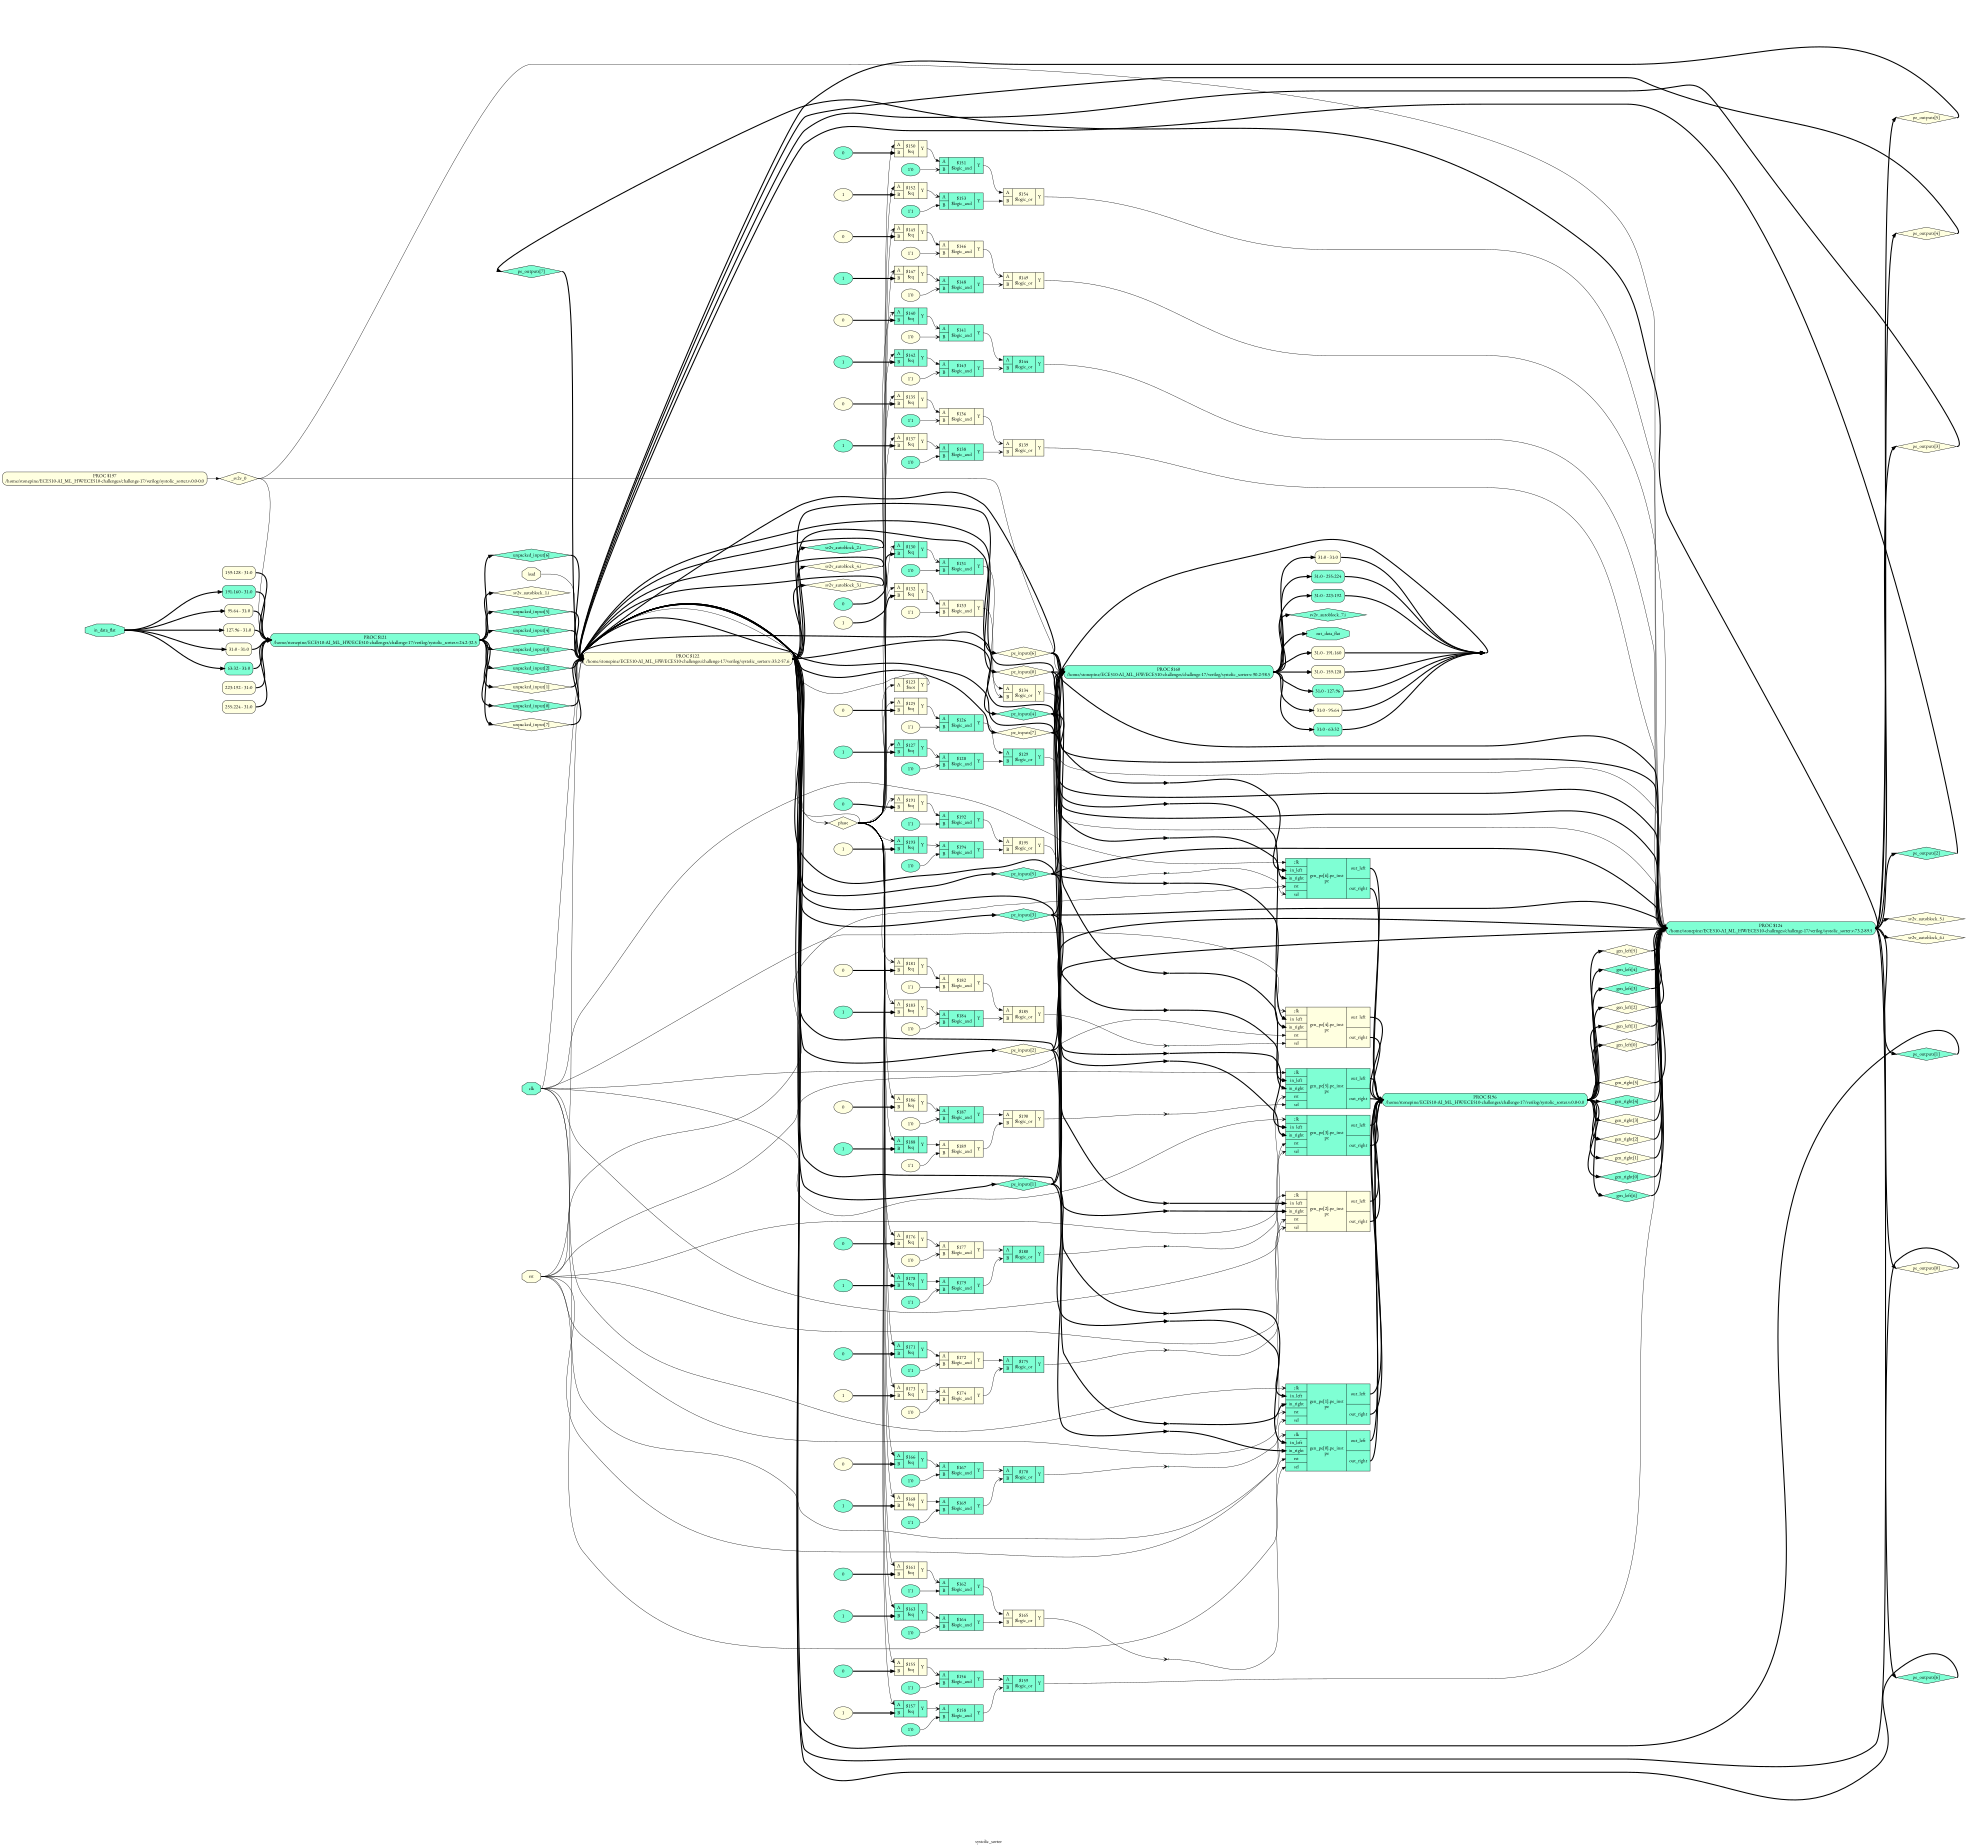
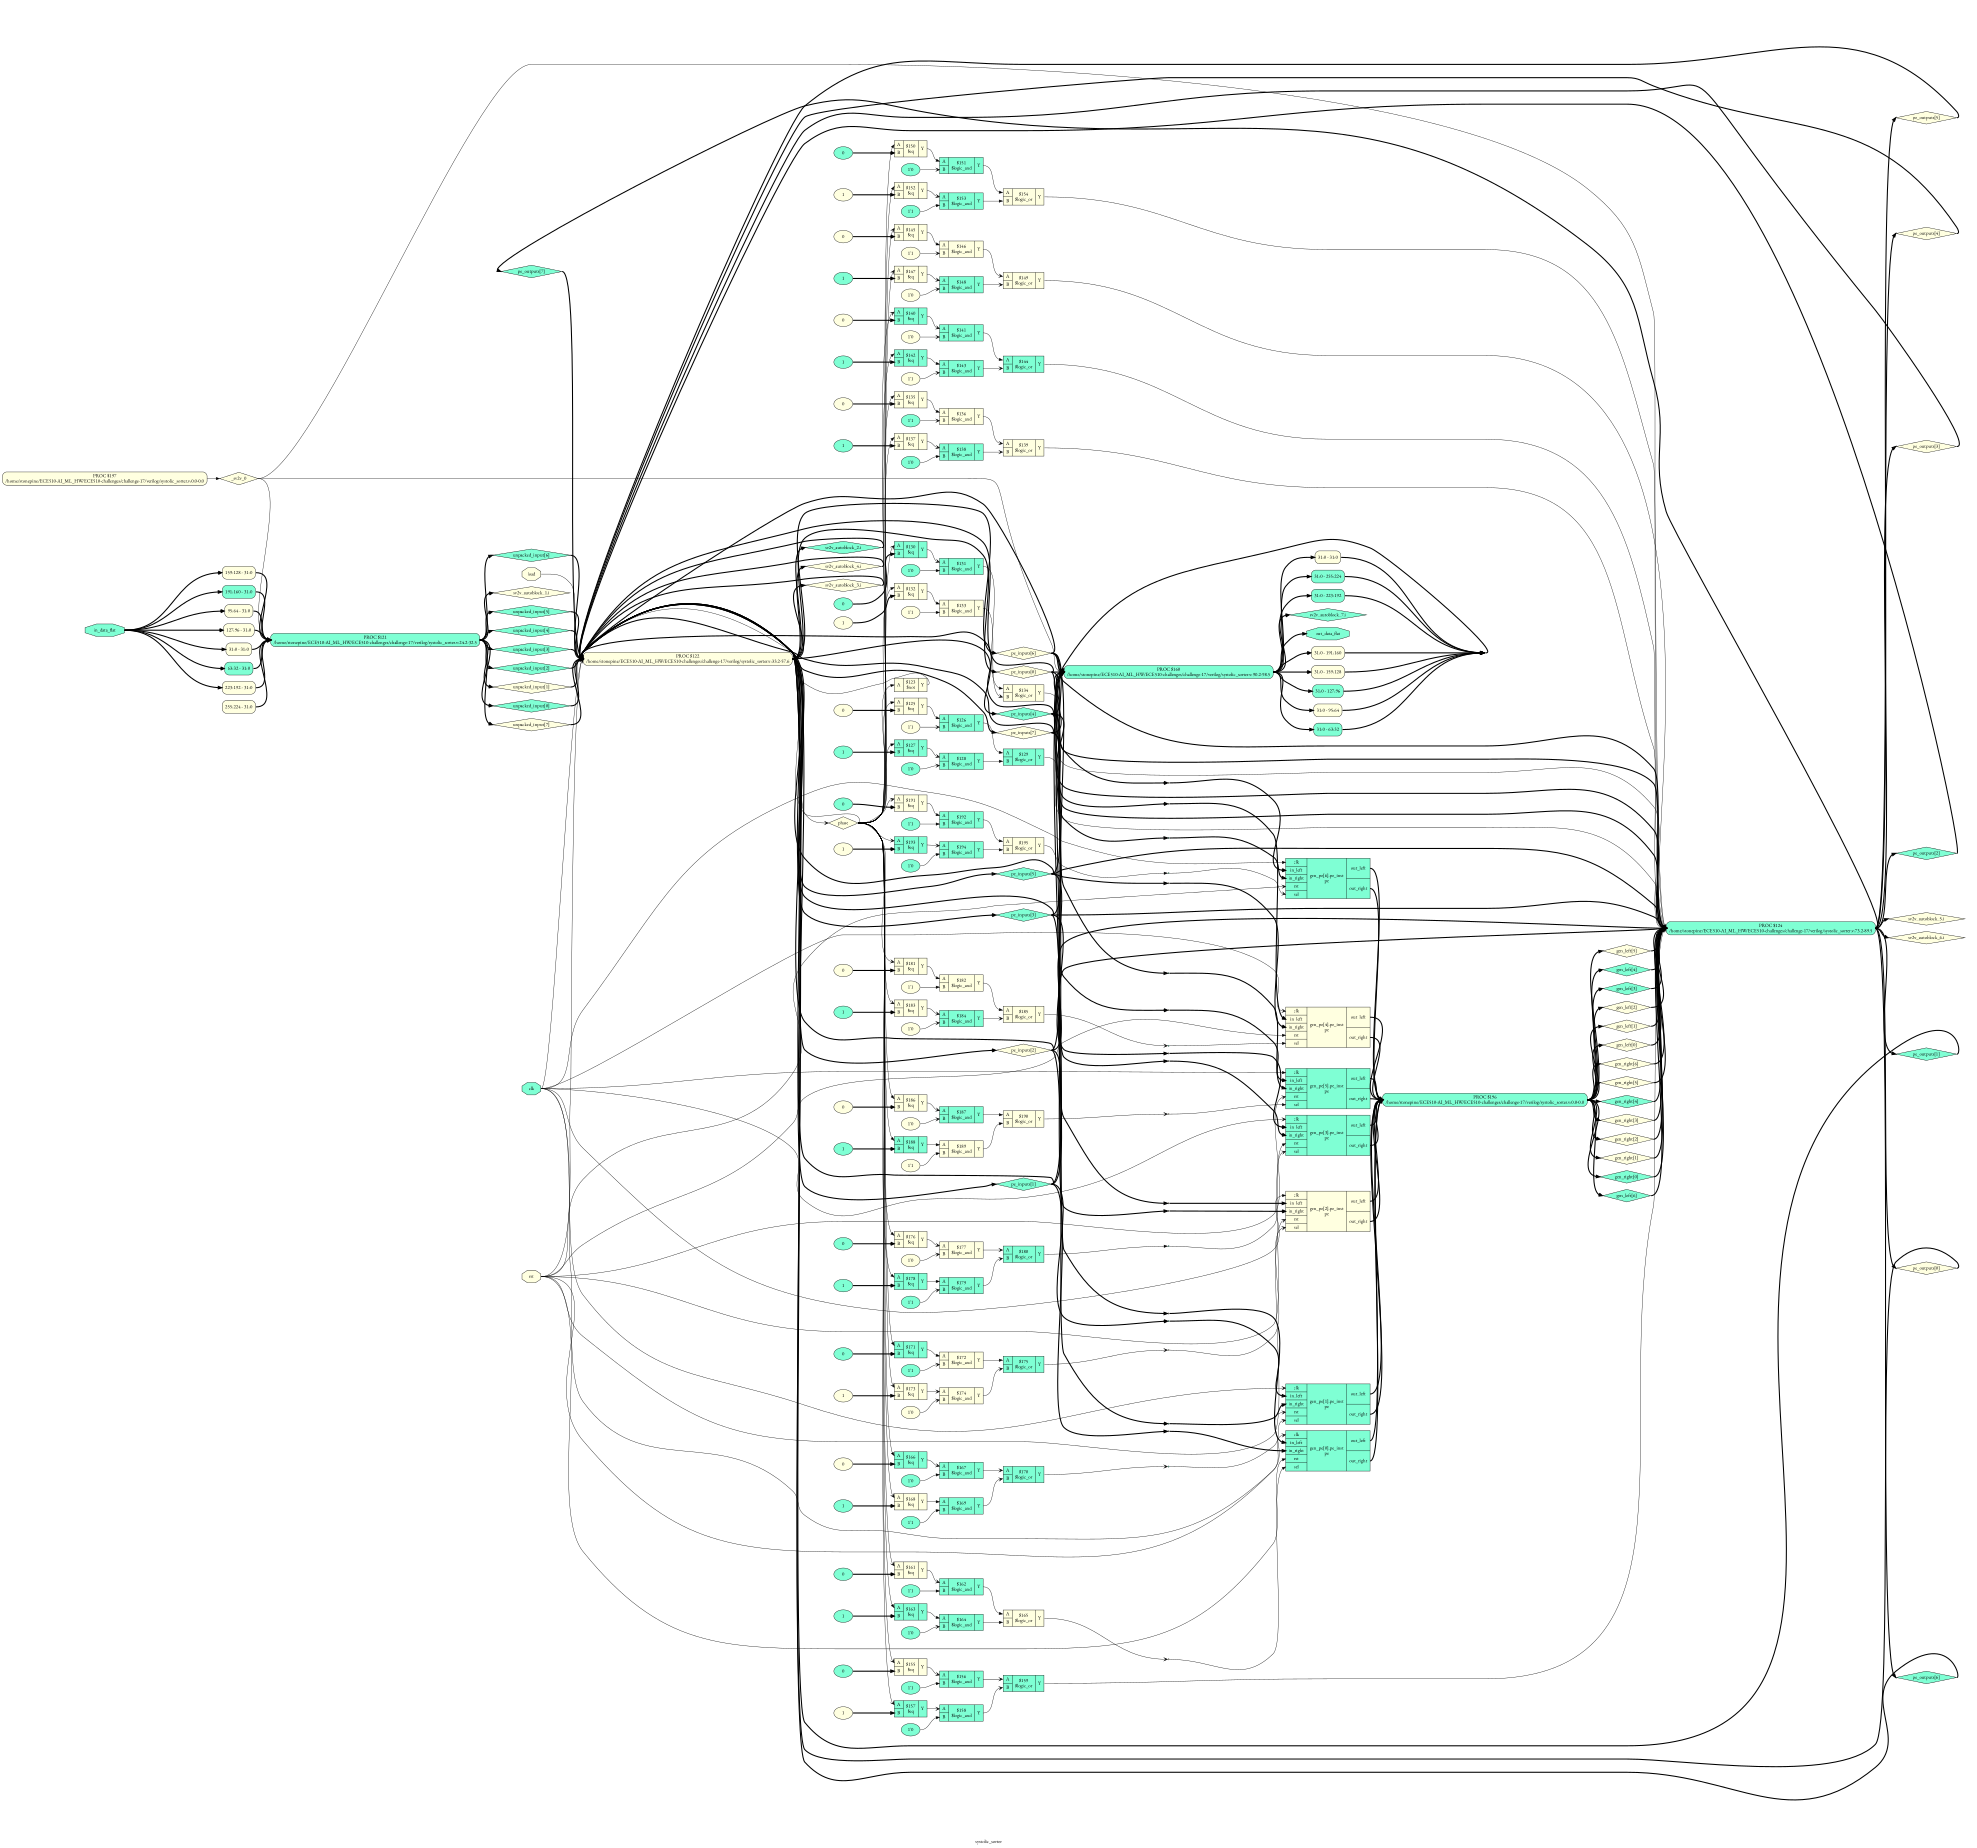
none -> (172, 603)
(172, 630) -> (172, 630)
(173, 648) -> (173, 648)
none -> (172, 658)
none -> (1627, 1064)
